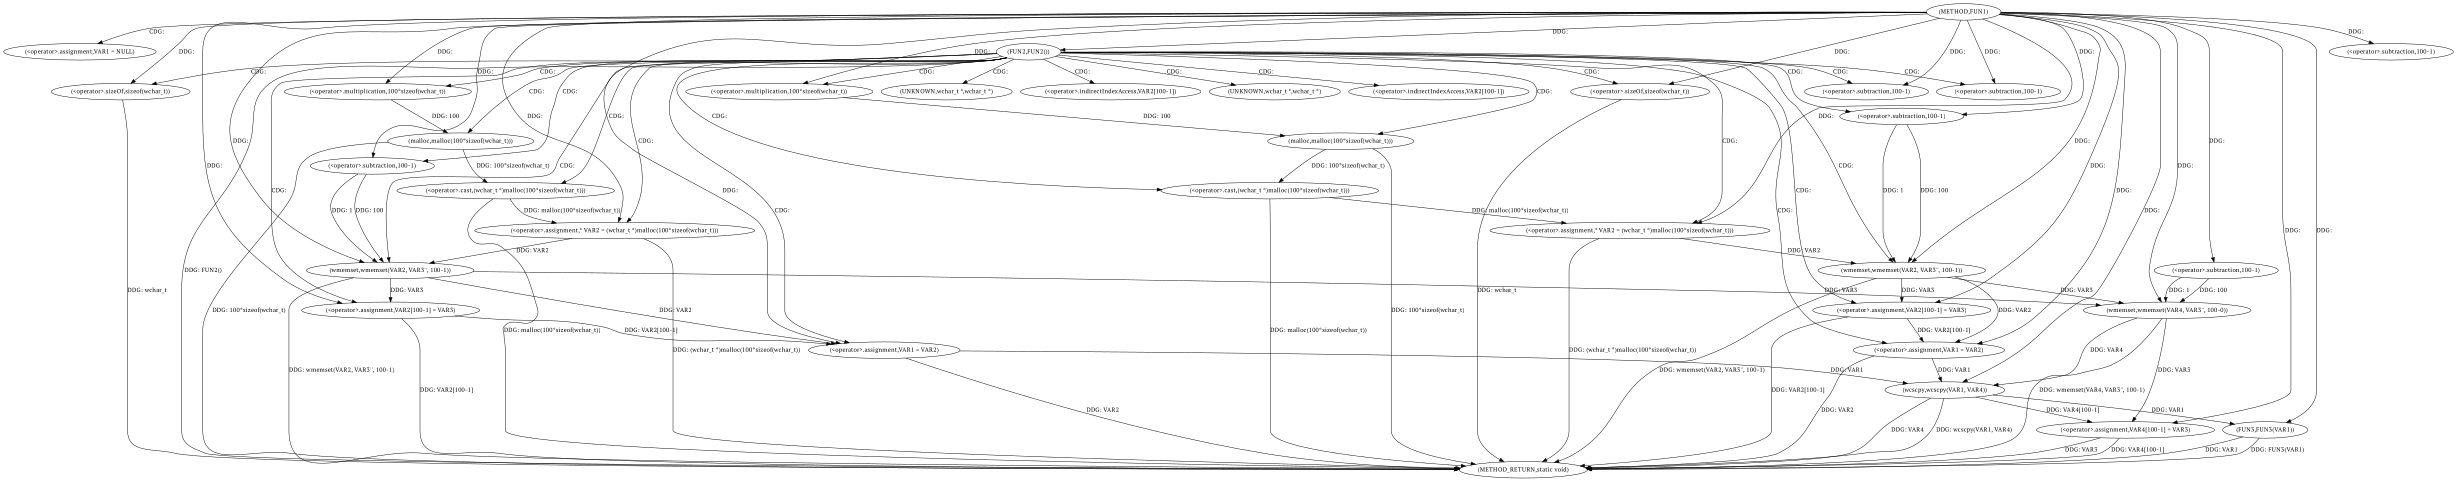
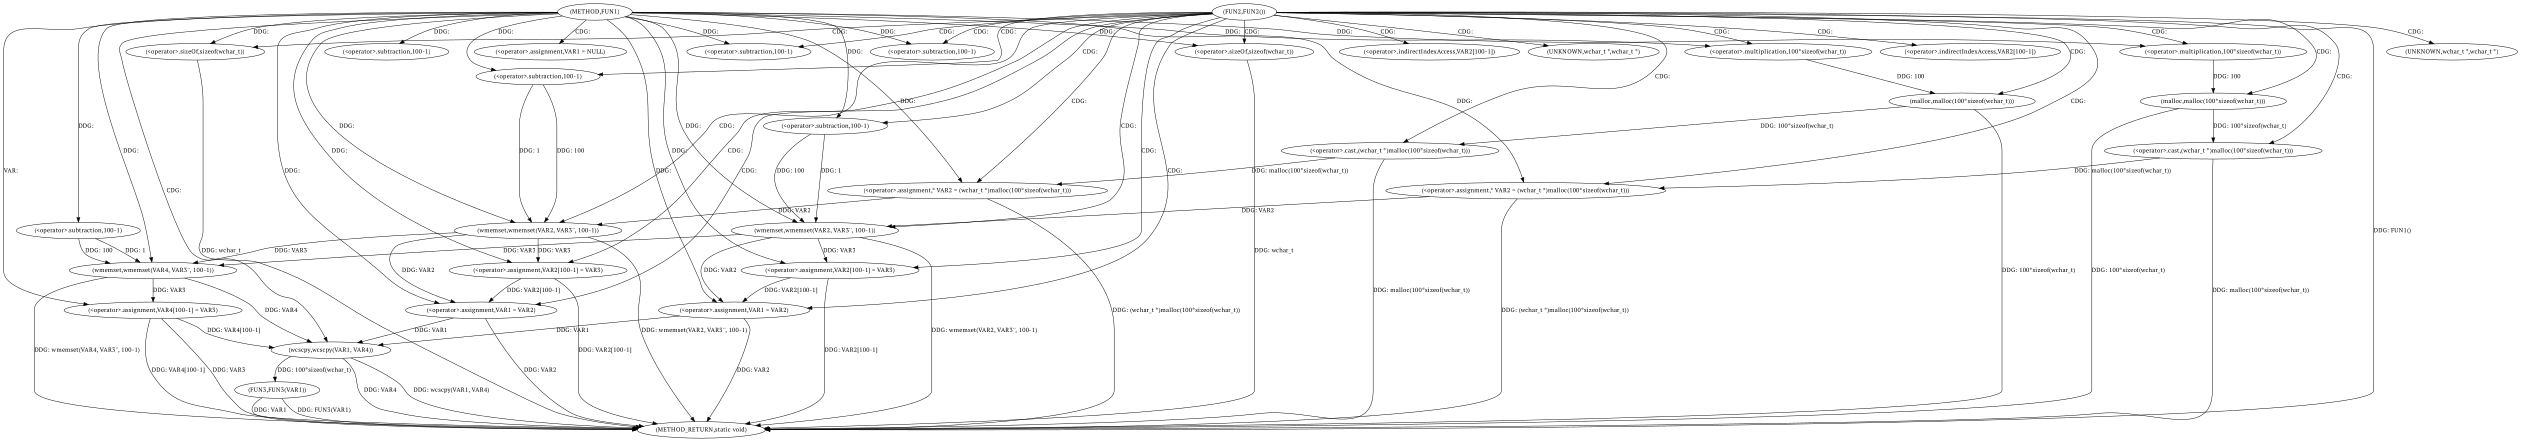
(1496, 32) -> none
(2317, 80) -> none
(2153, 211) -> (175, 191)
(2294, 231) -> (12, 171)
(203, 270) -> (2392, 231)
(2167, 310) -> (153, 270)
(2032, 409) -> (221, 338)
(2168, 410) -> (314, 370)
